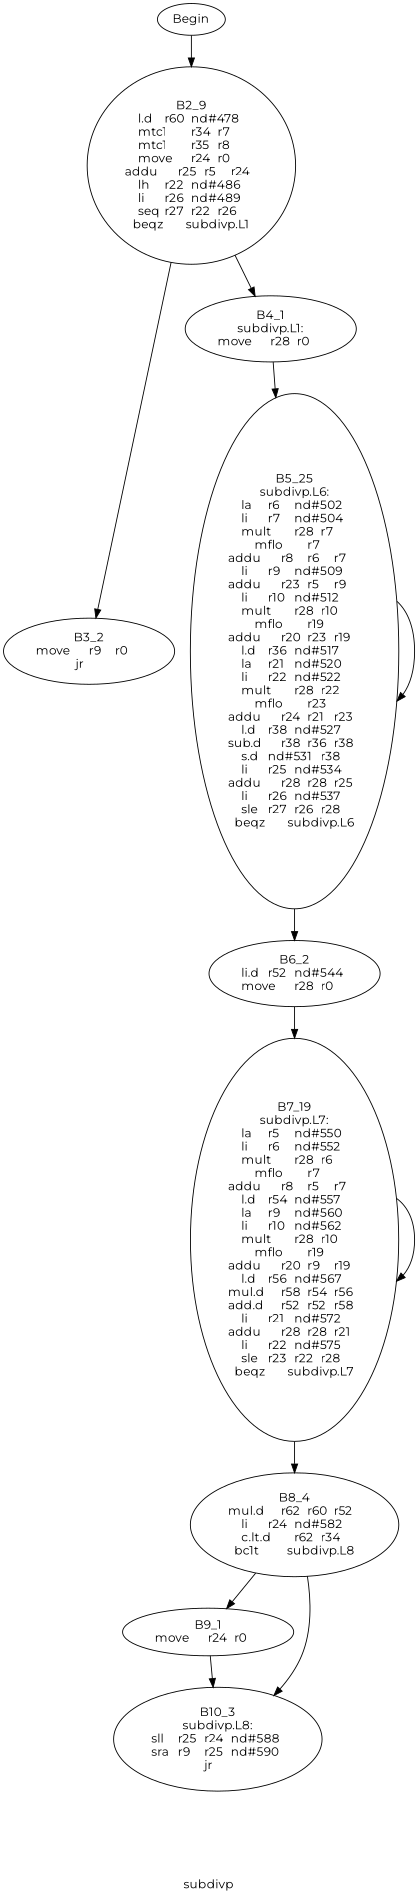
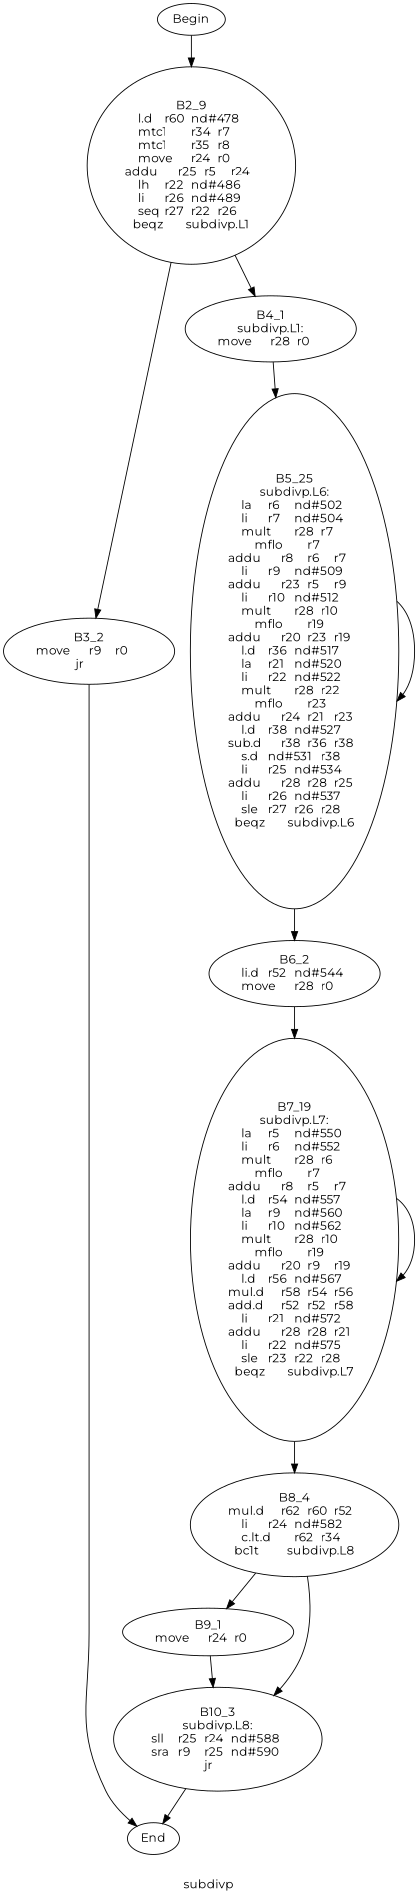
none -> (153, 1839)
